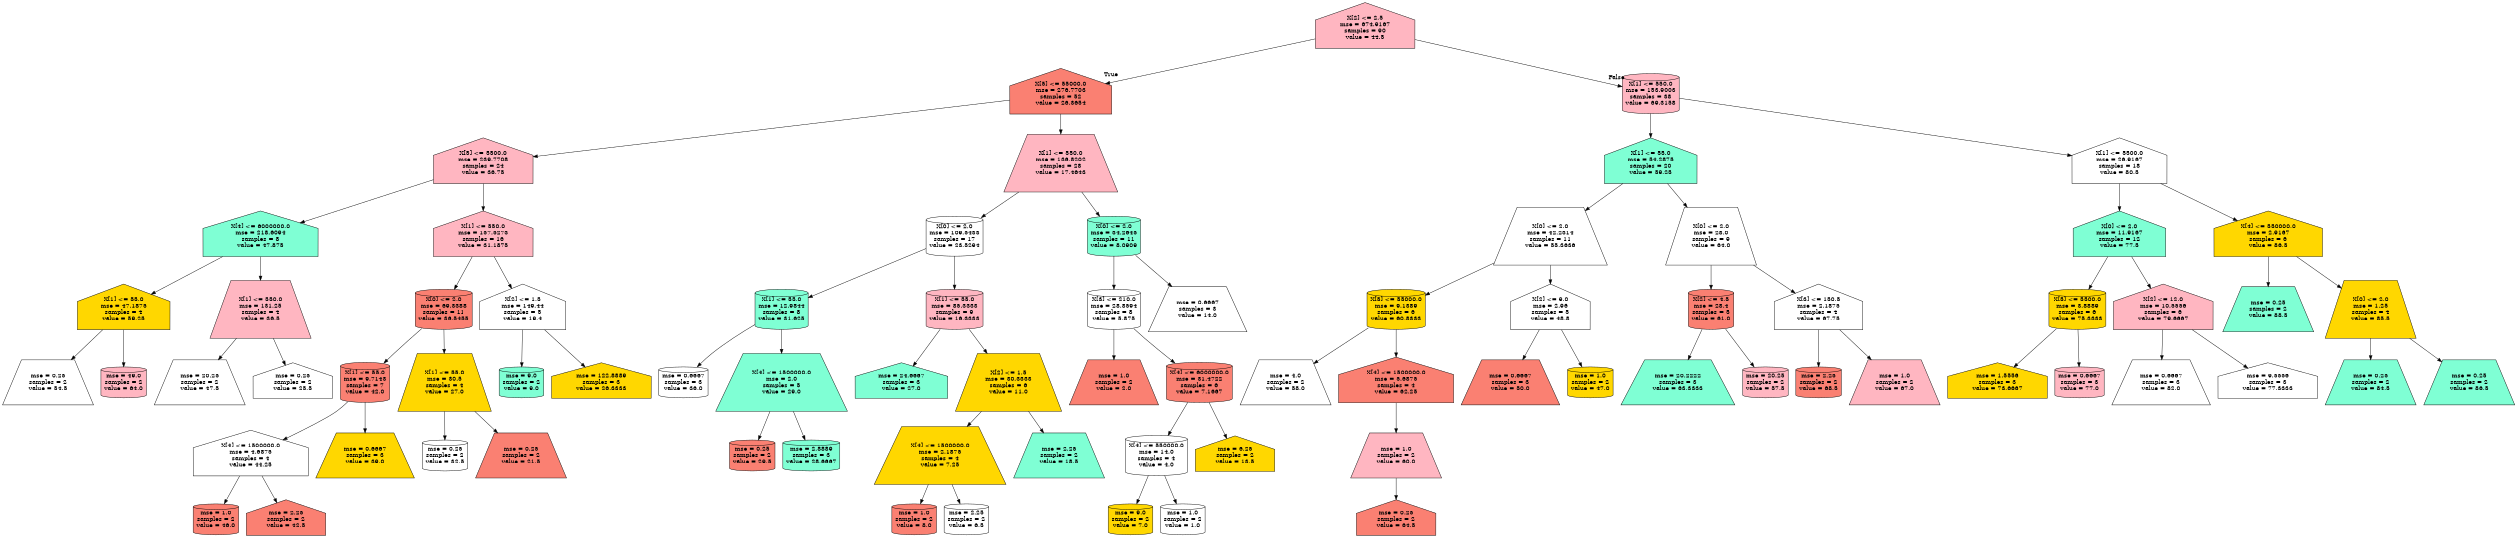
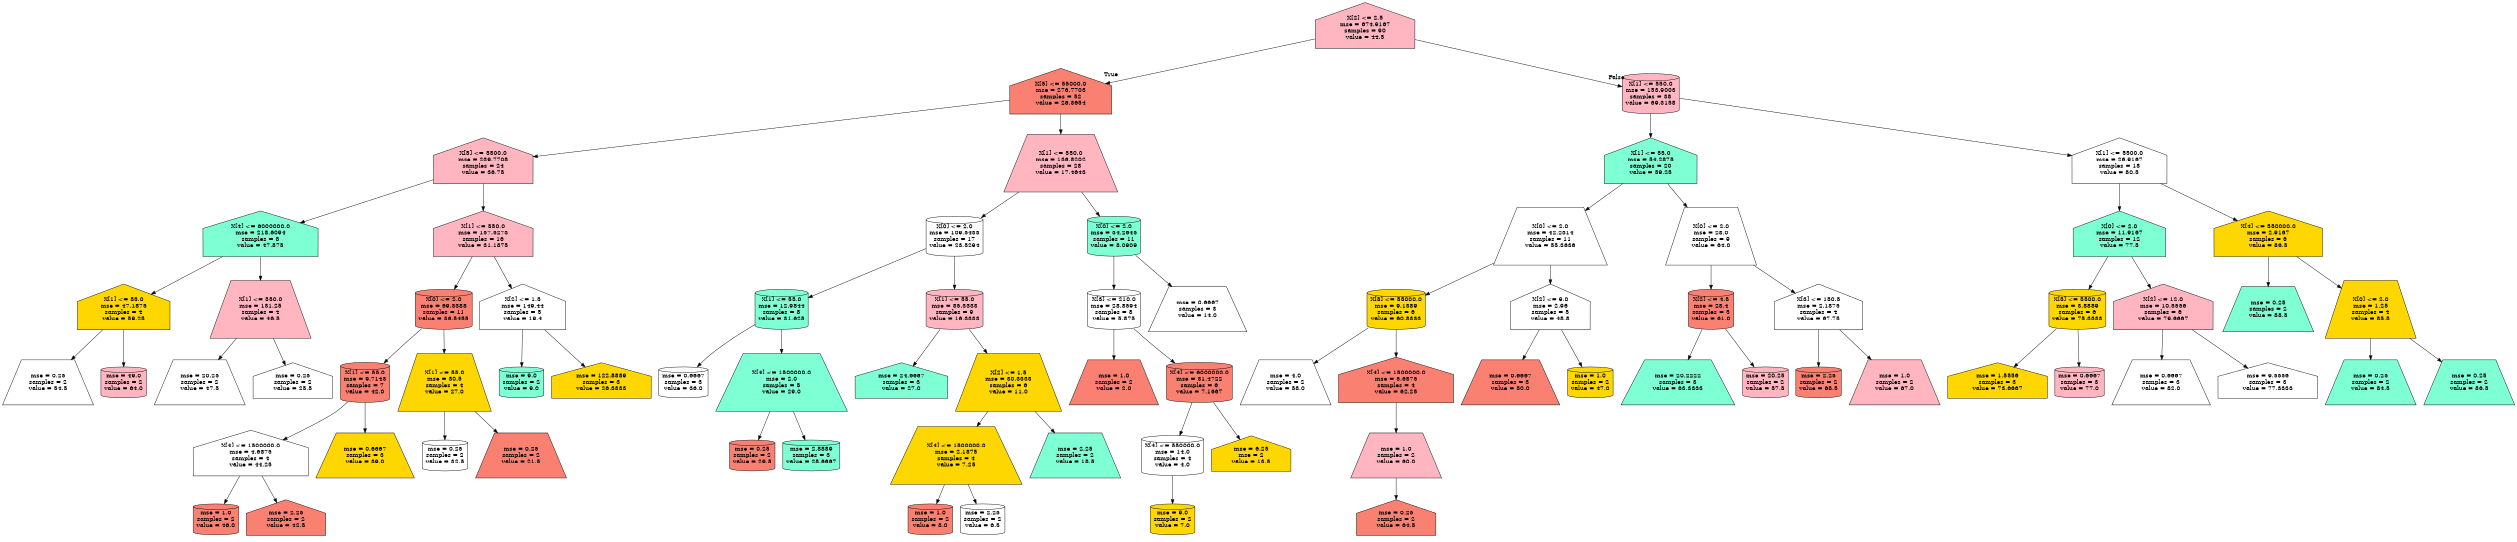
(261, 309) -> (261, 309)
(1235, 455) -> (1251, 455)
(1183, 519) -> none
